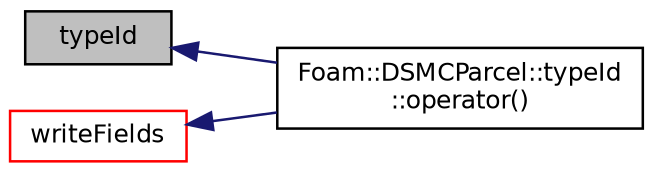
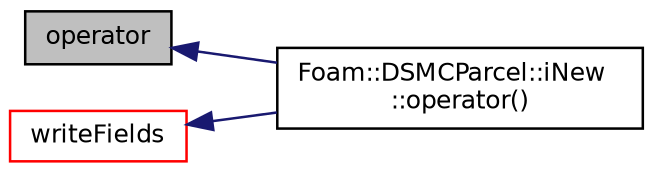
(98, 38) -> (98, 38)
(460, 88) -> (460, 88)
